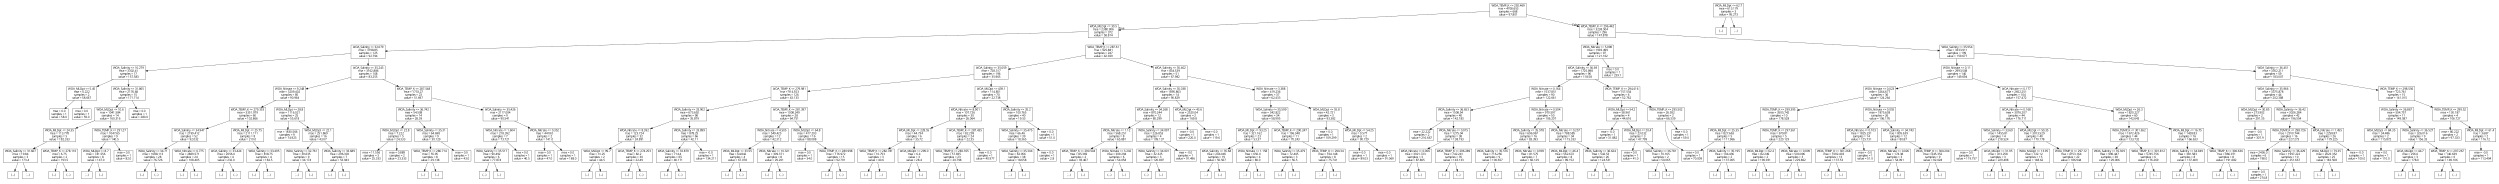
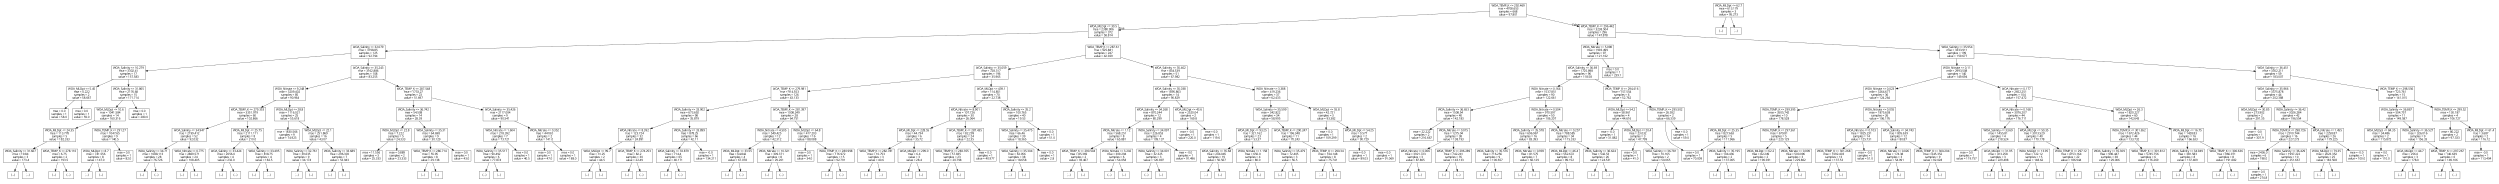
(104, 145) -> none
